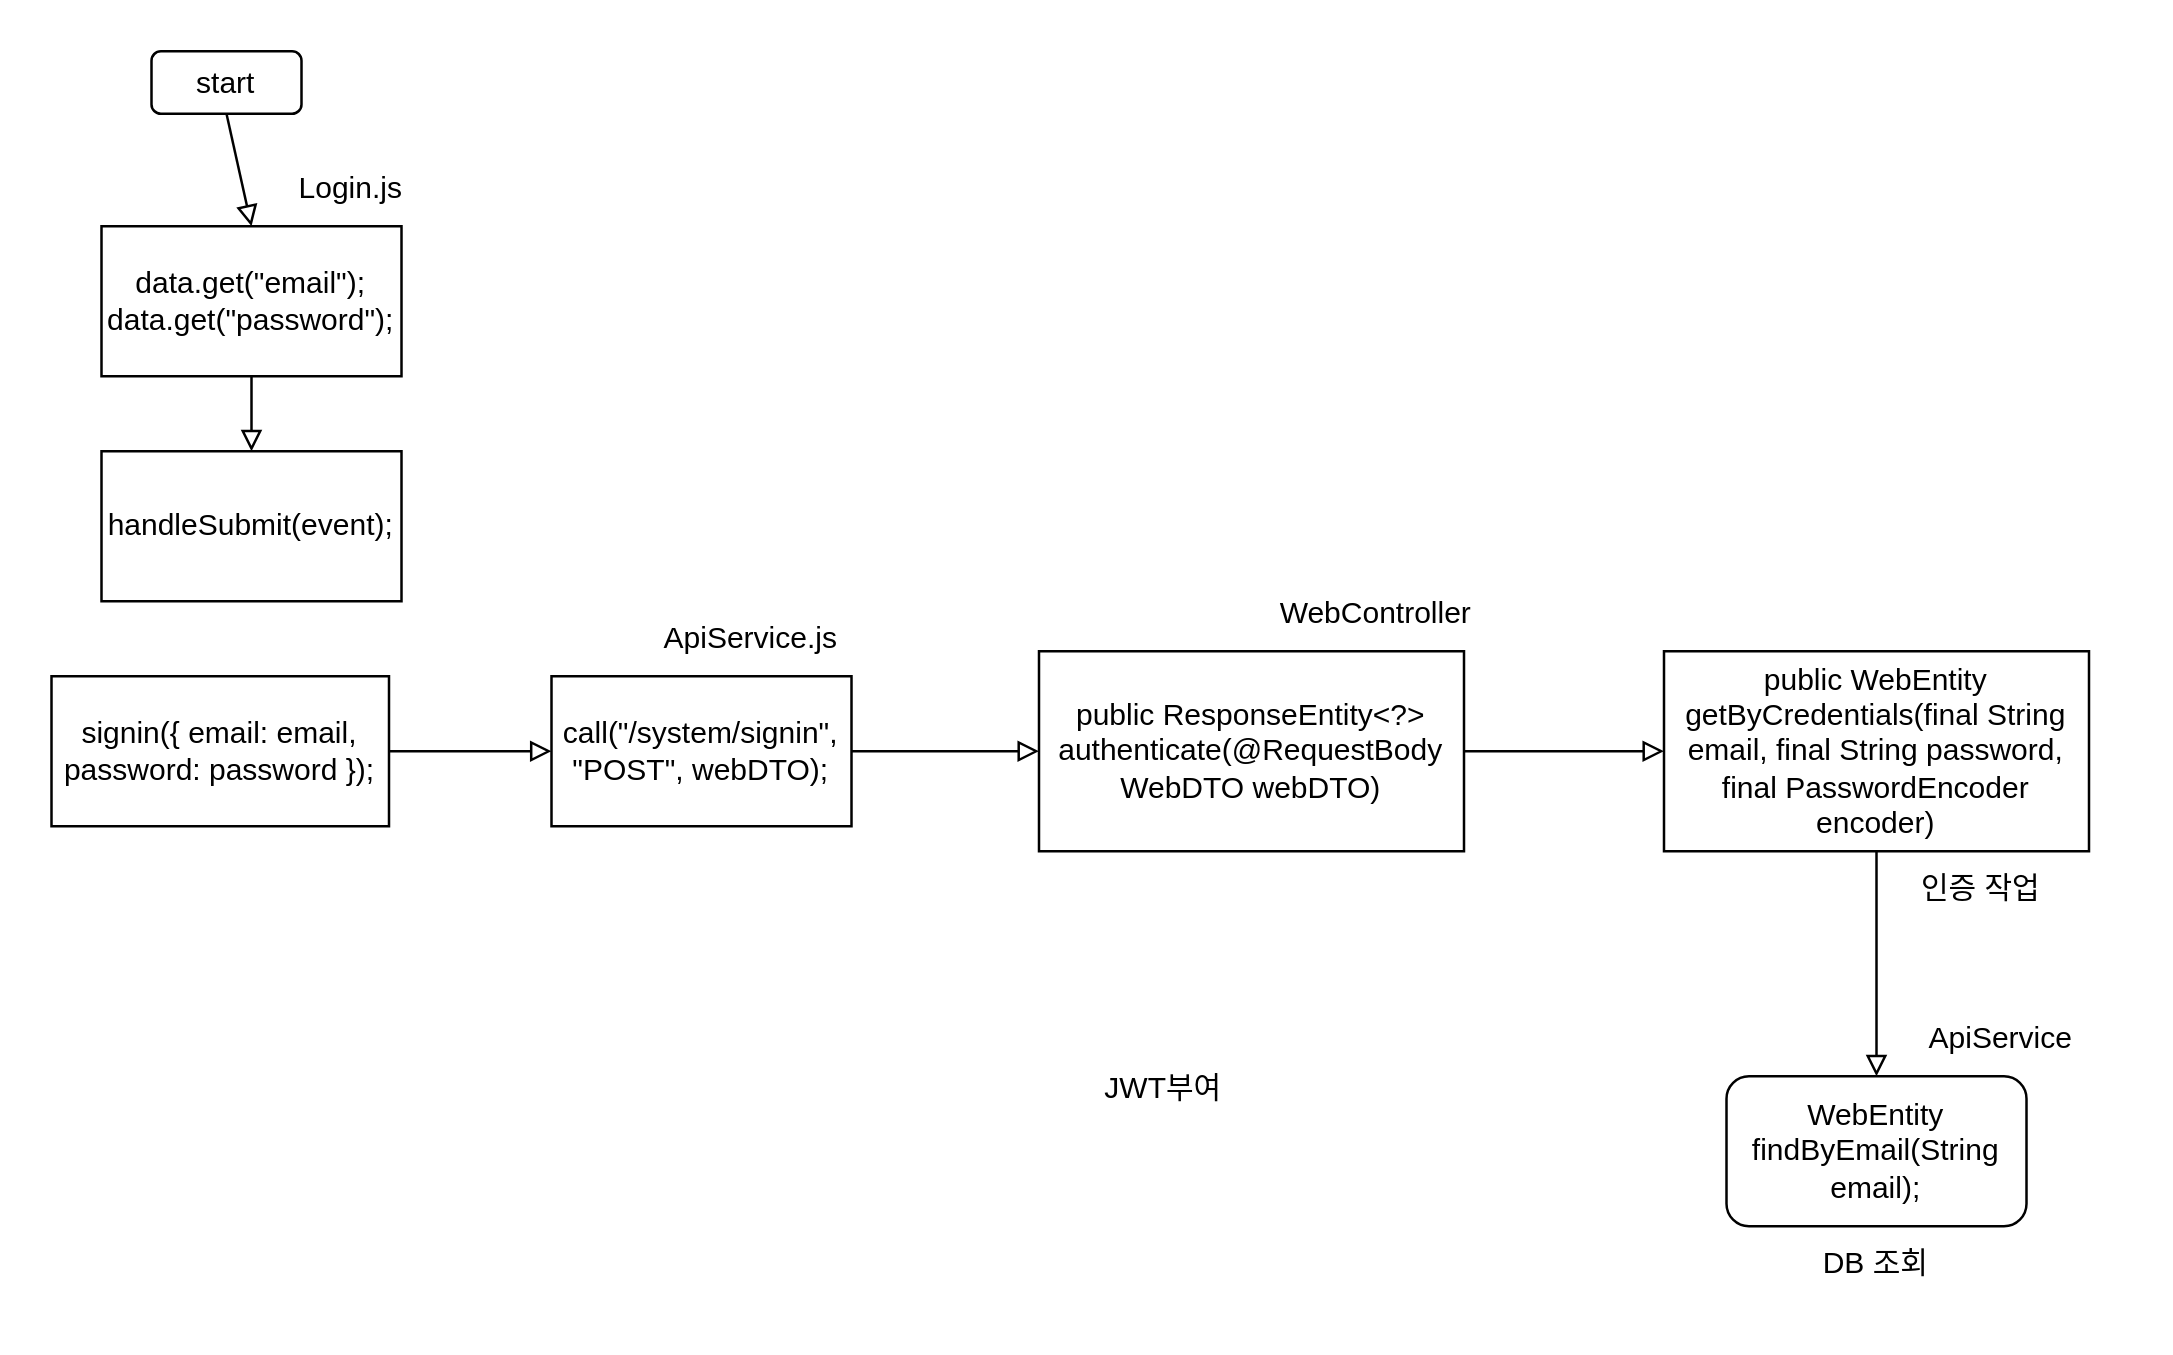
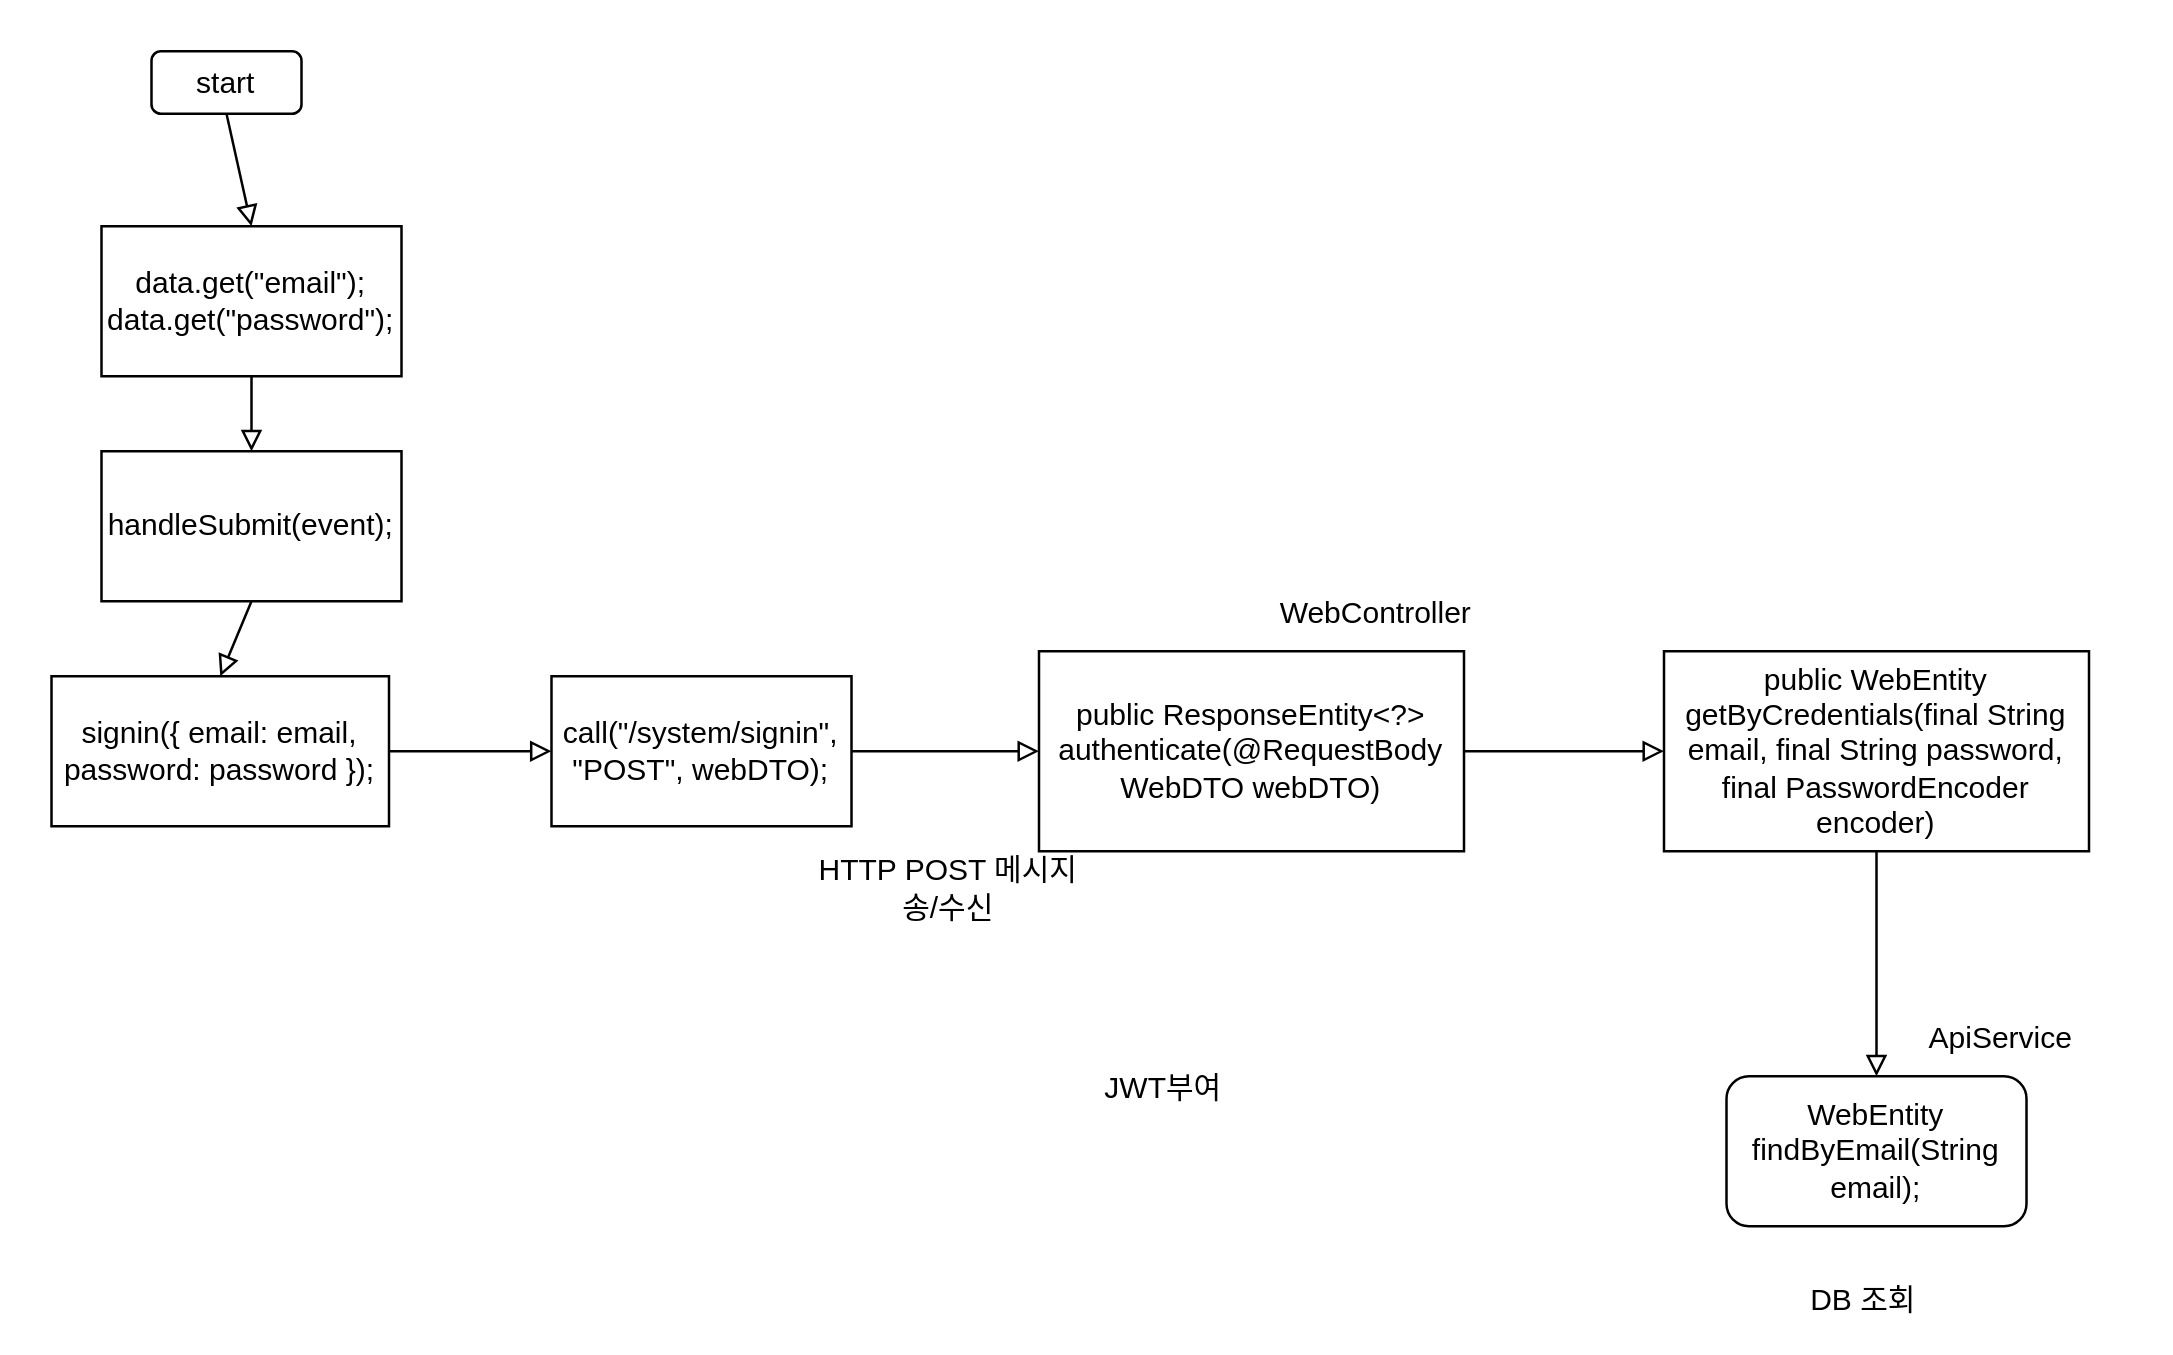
(351, 189) -> none
none -> (240, 629)
(751, 639) -> none
none -> (949, 889)
(1981, 889) -> none
(1876, 1264) -> (1864, 1301)
